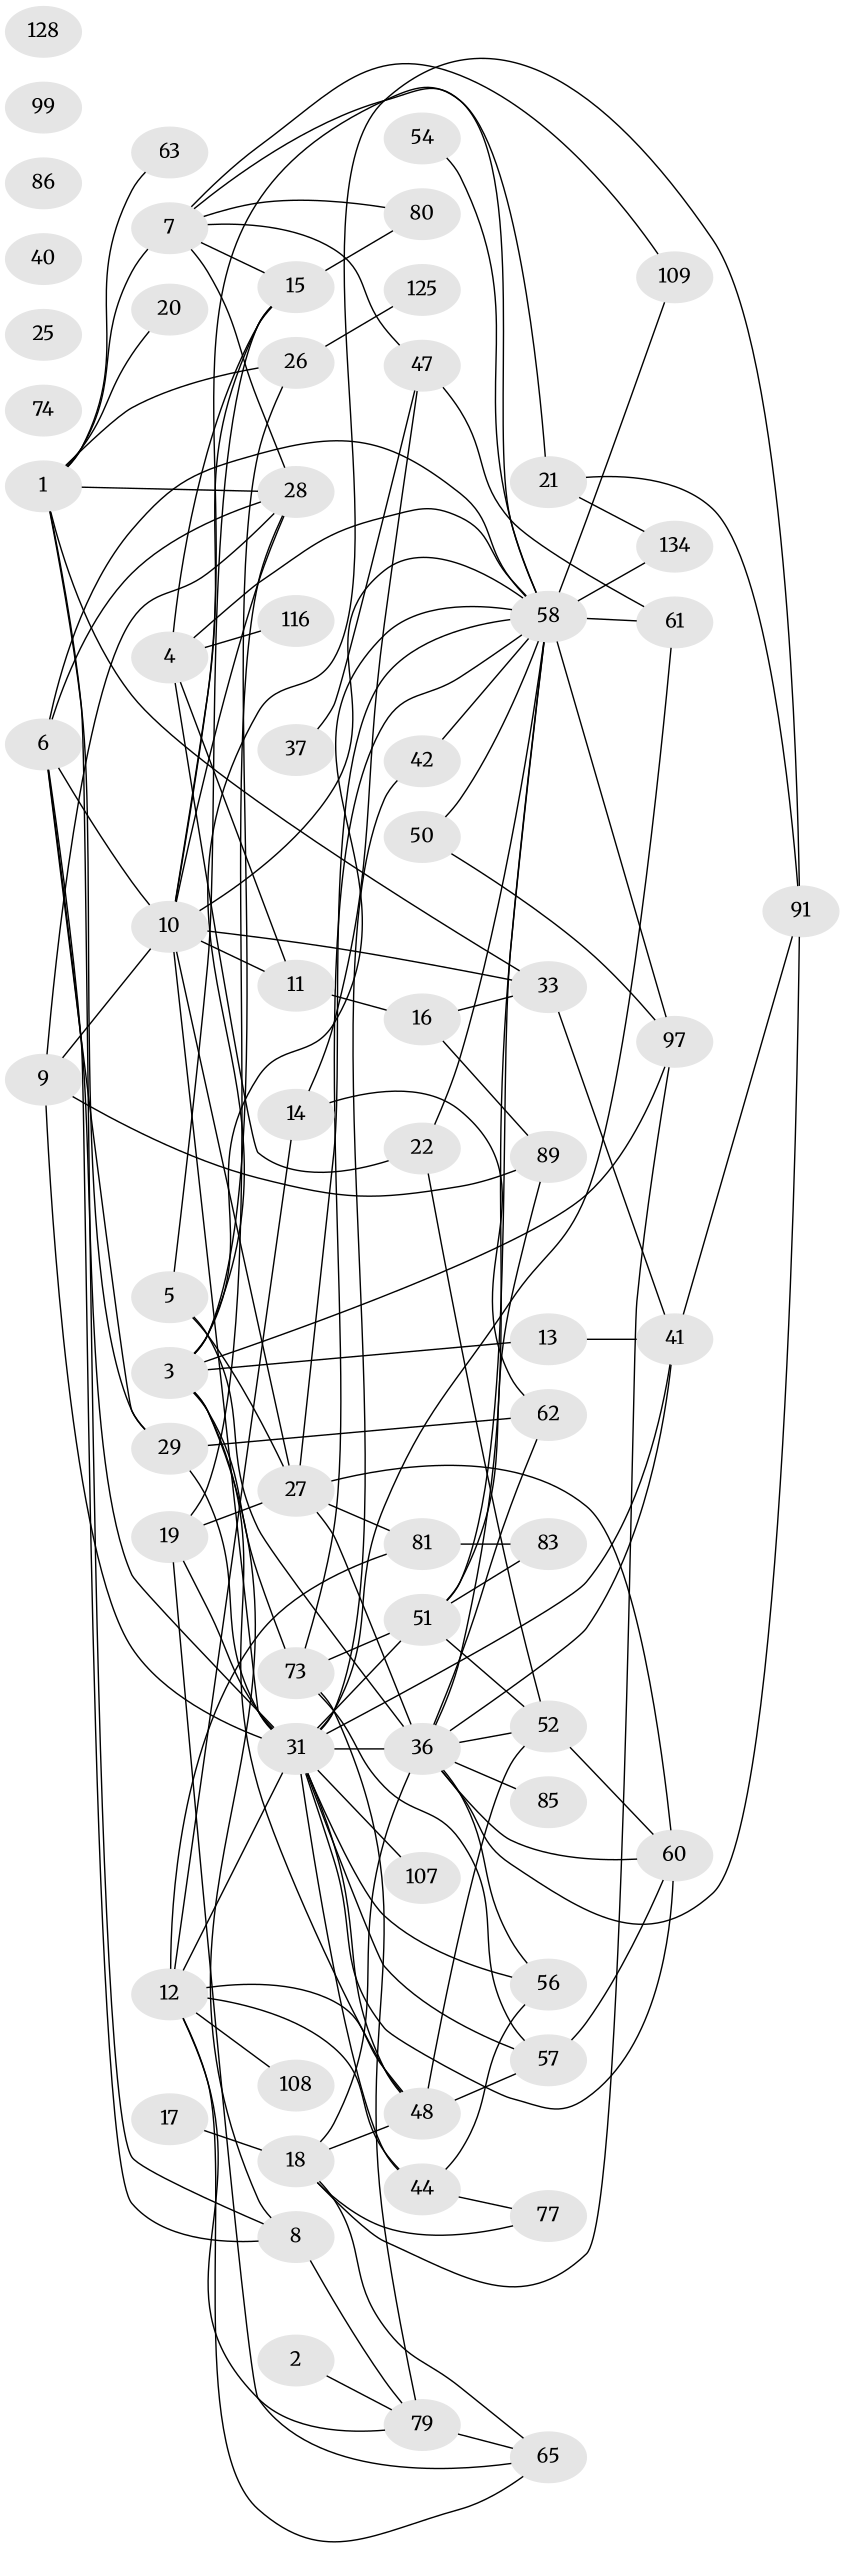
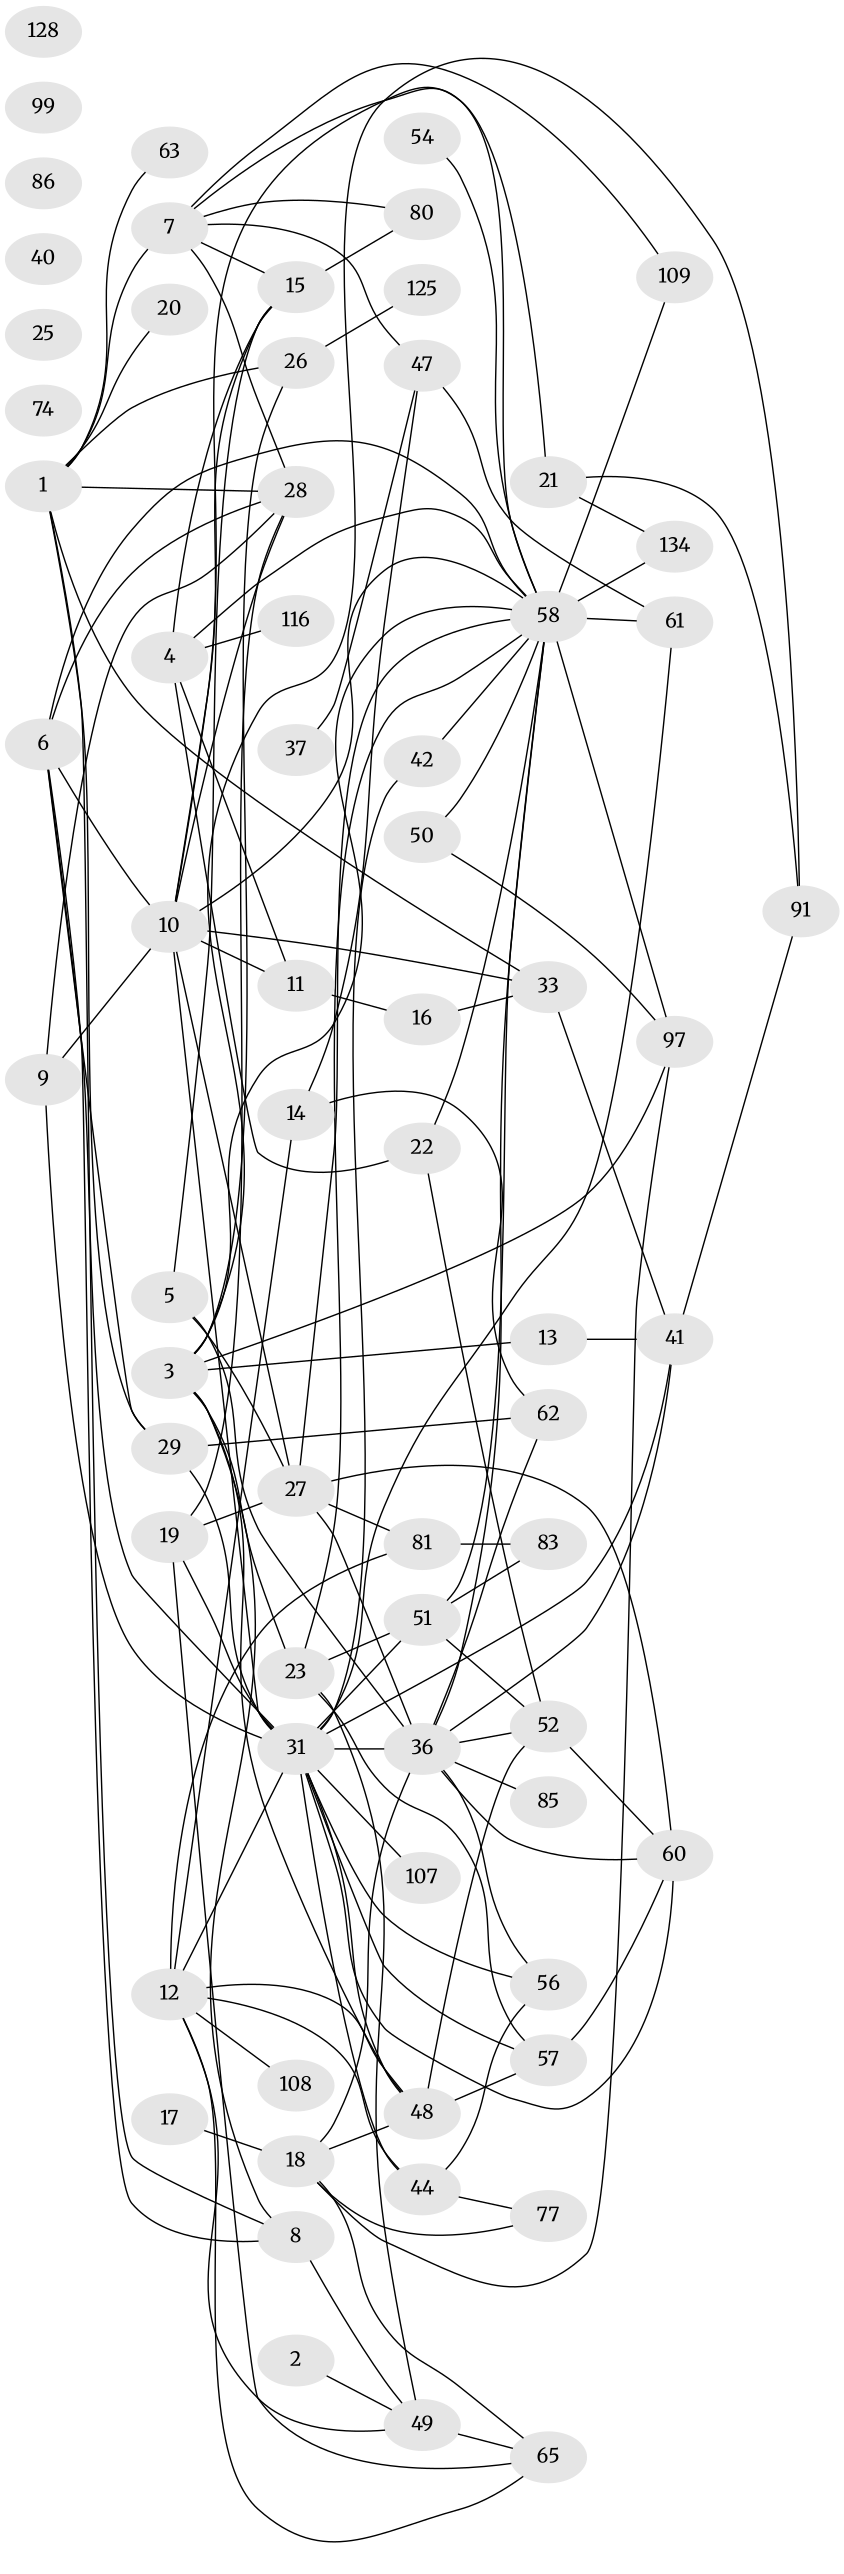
(548, 1157) -> none
(772, 1590) -> none
(296, 1673) -> (296, 1673)
(422, 2425) -> (422, 2425)
